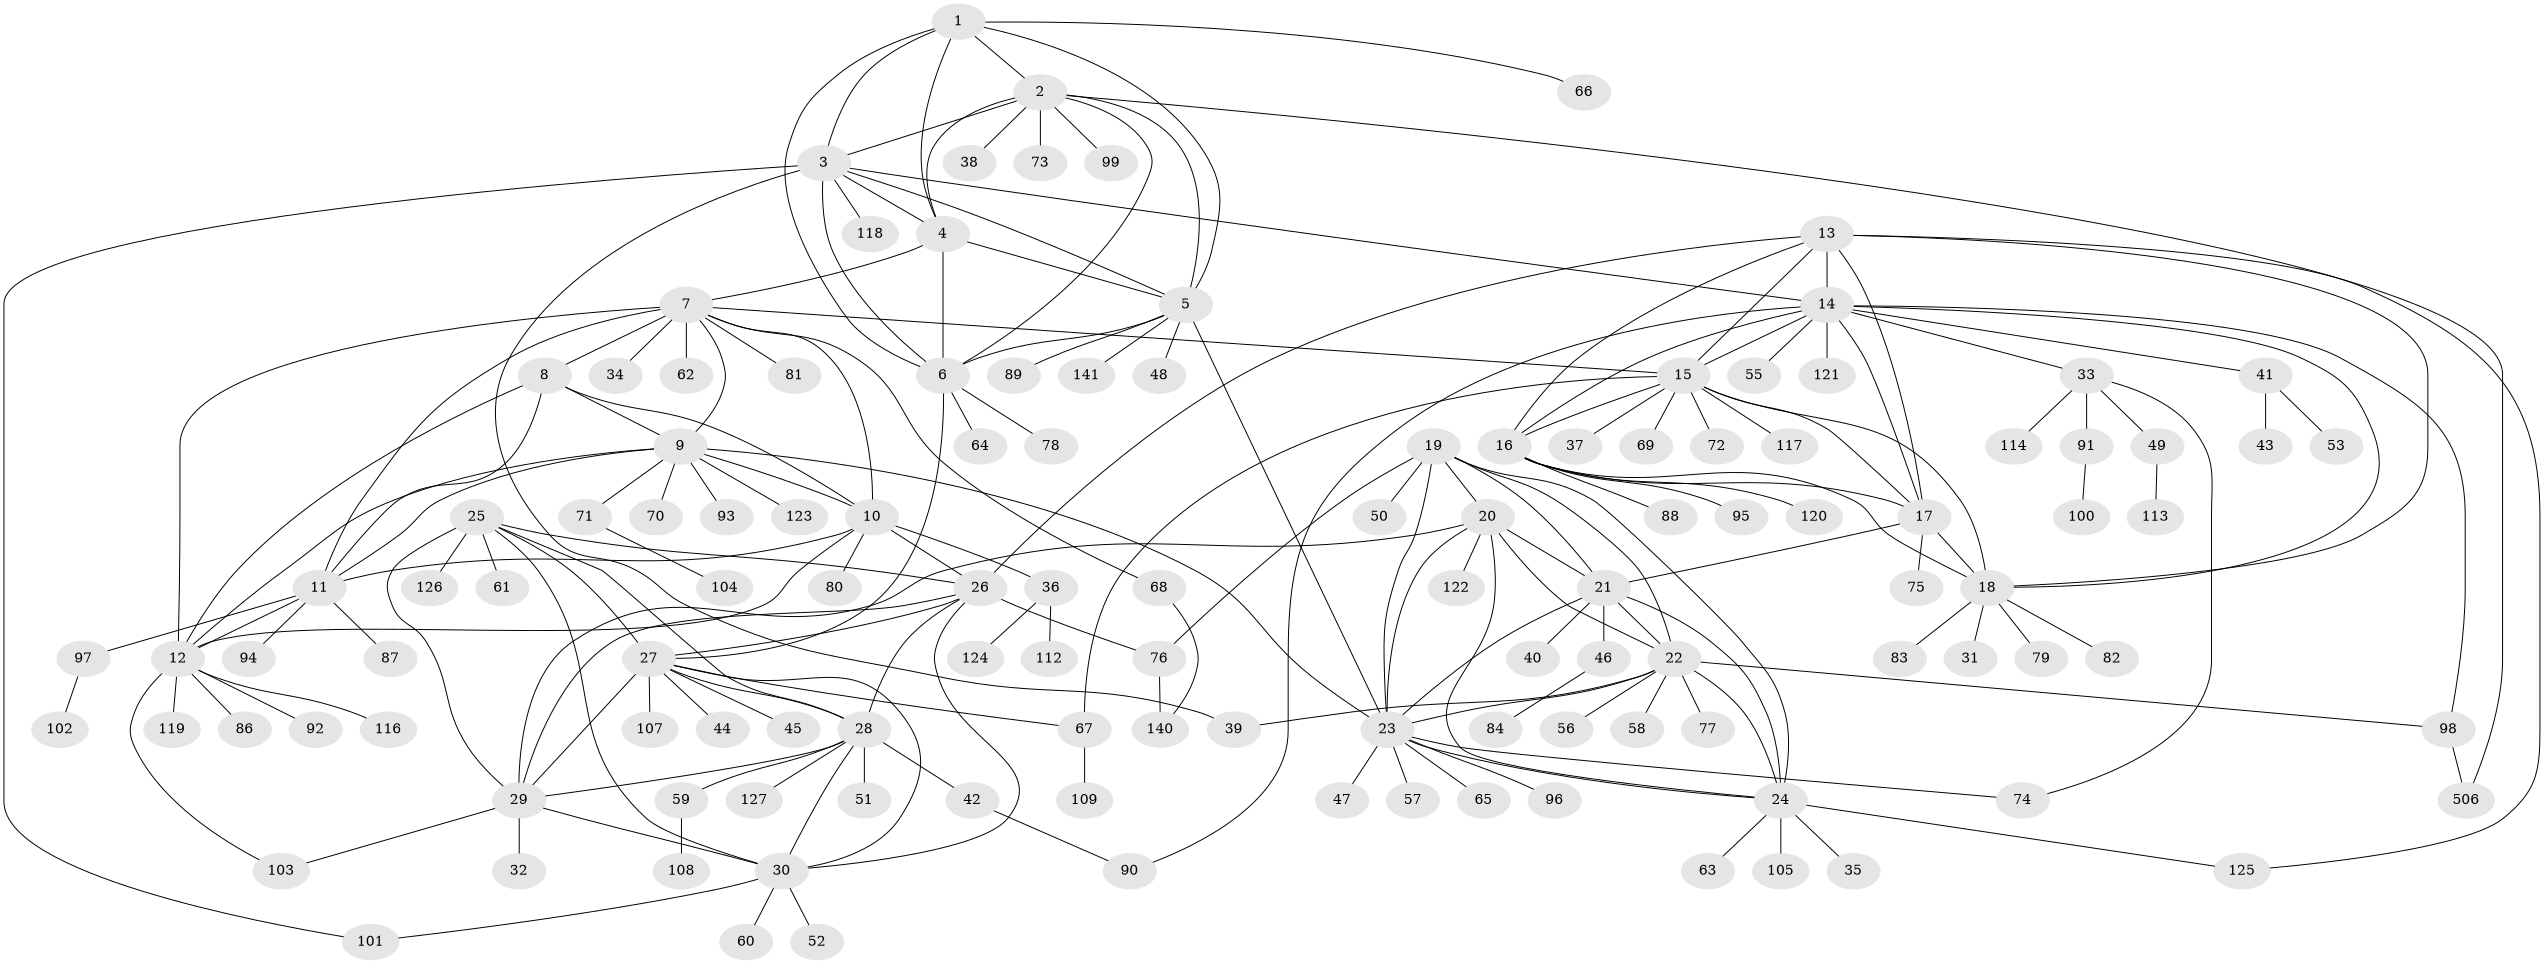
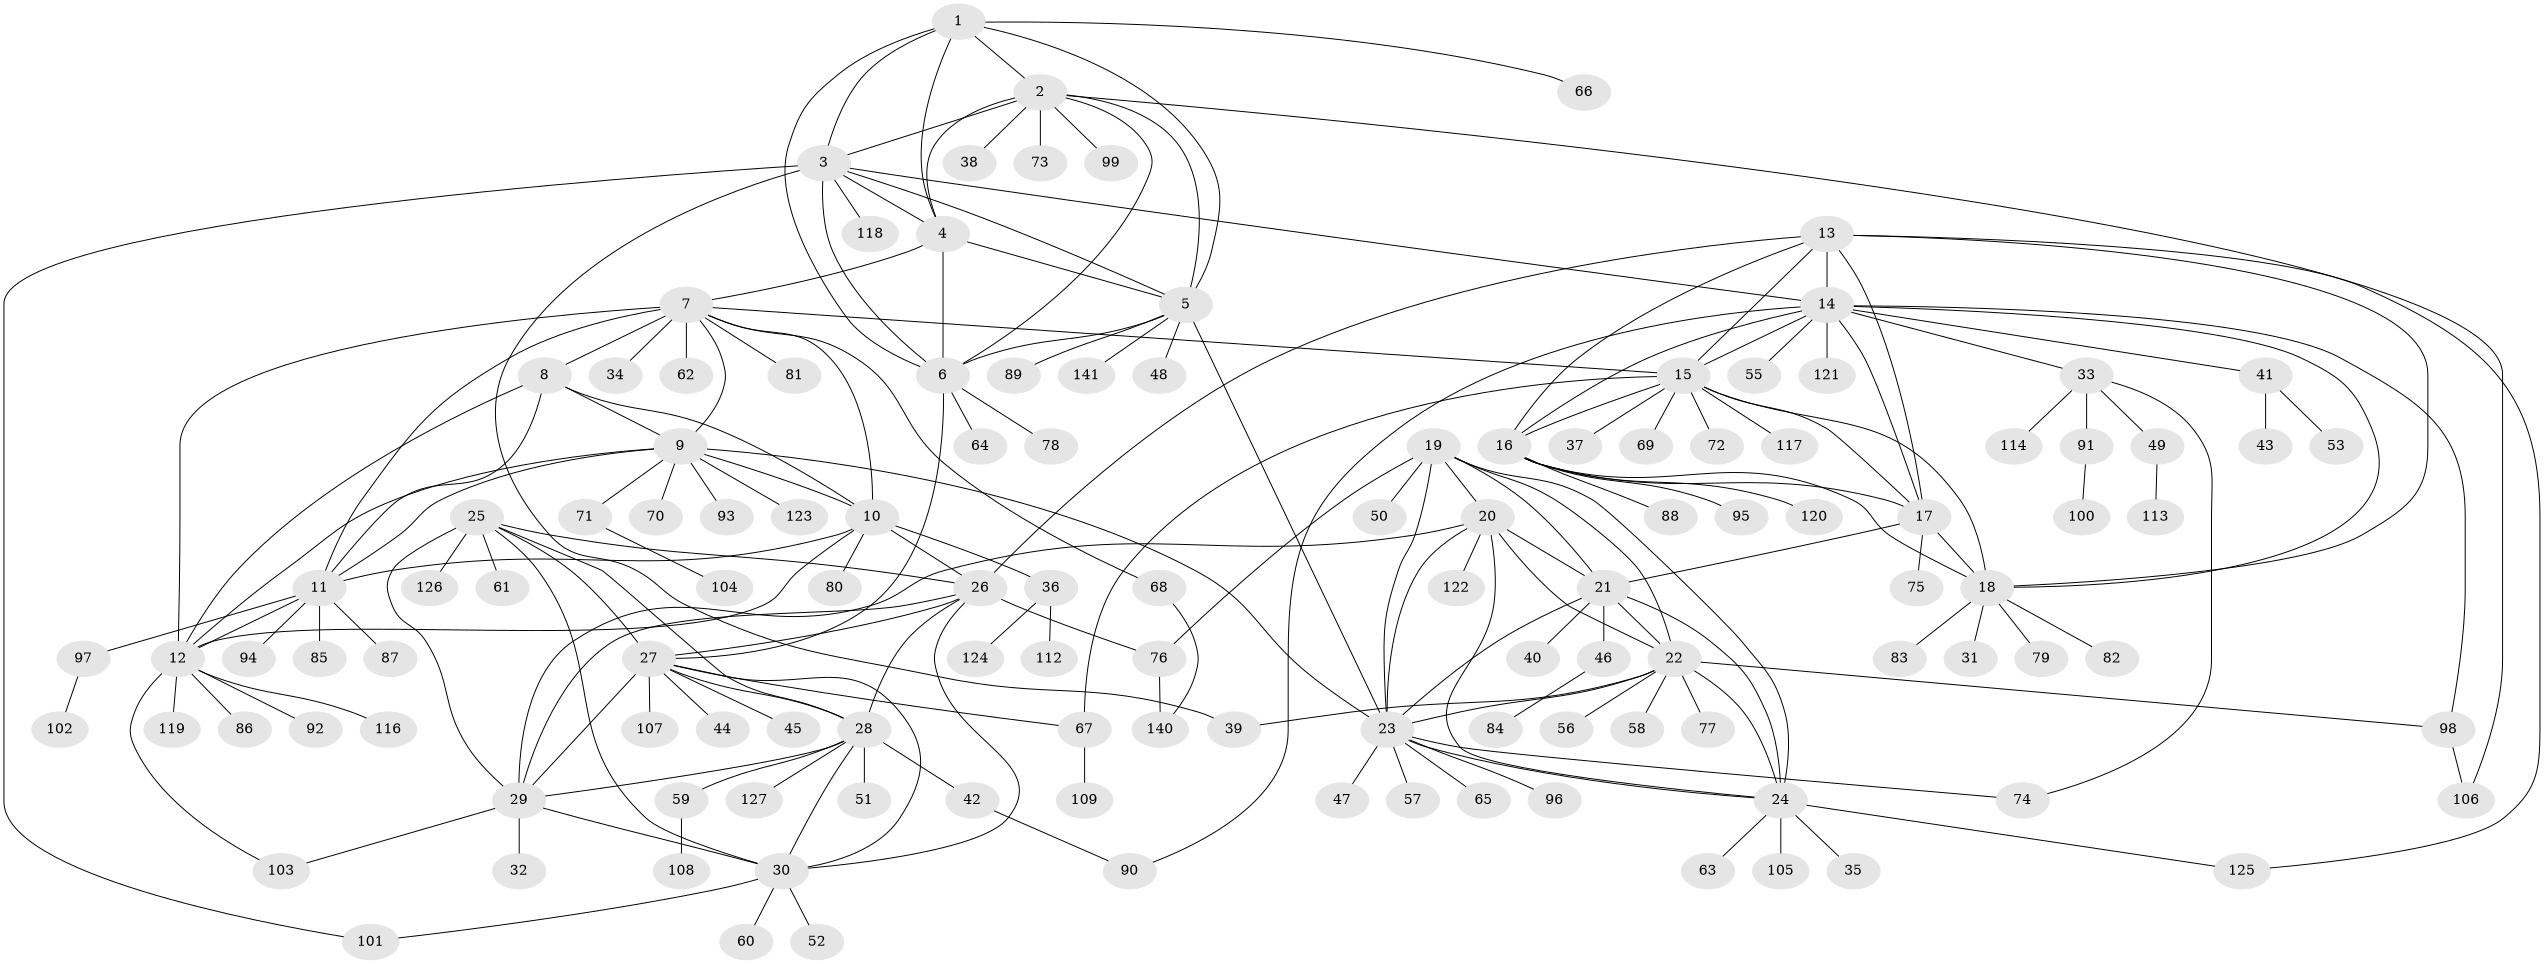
none -> (320, 659)
(2466, 800) -> (2466, 800)
